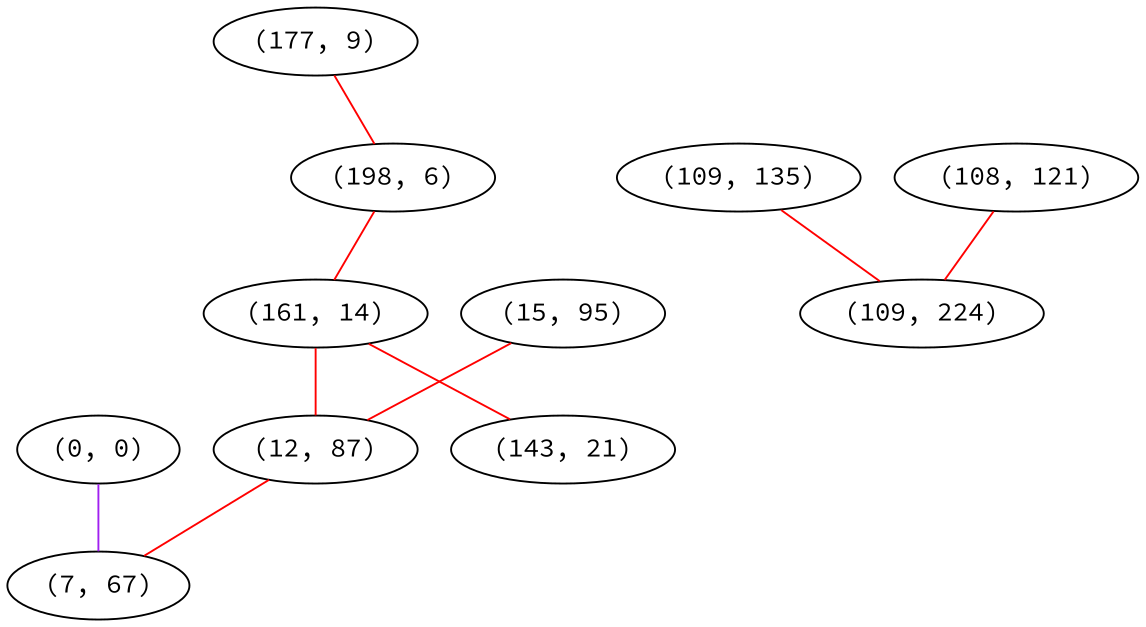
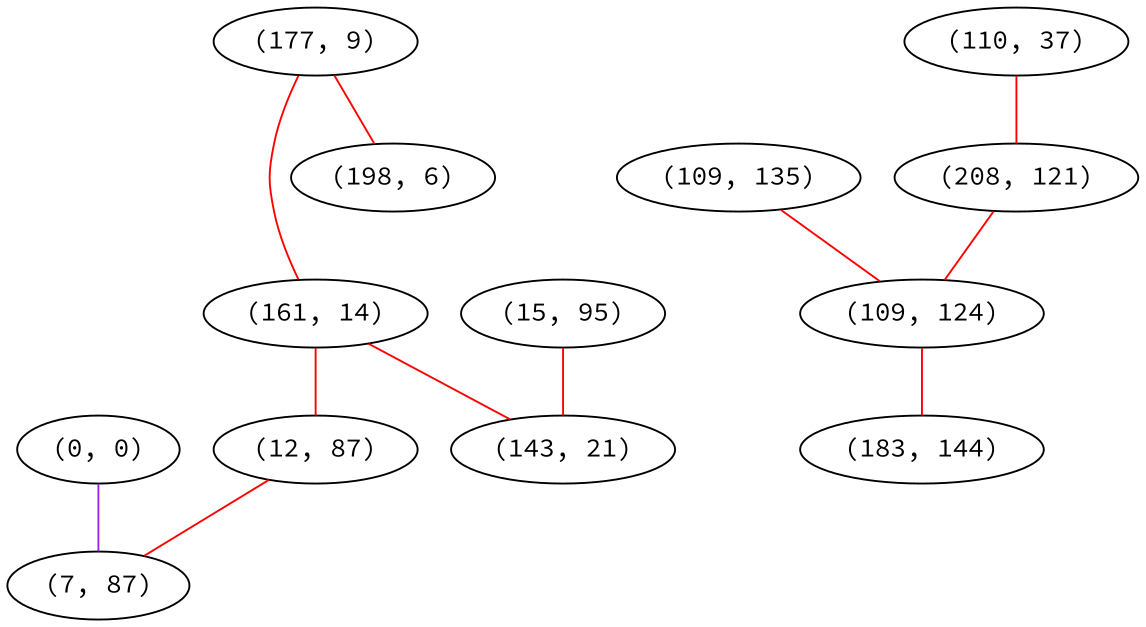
none -> (1016, 42)
(1016, 178) -> (1016, 178)
(354, 246) -> (270, 178)
(922, 314) -> (922, 314)
(454, 374) -> (563, 382)
none -> (922, 450)
(98, 586) -> (98, 586)
